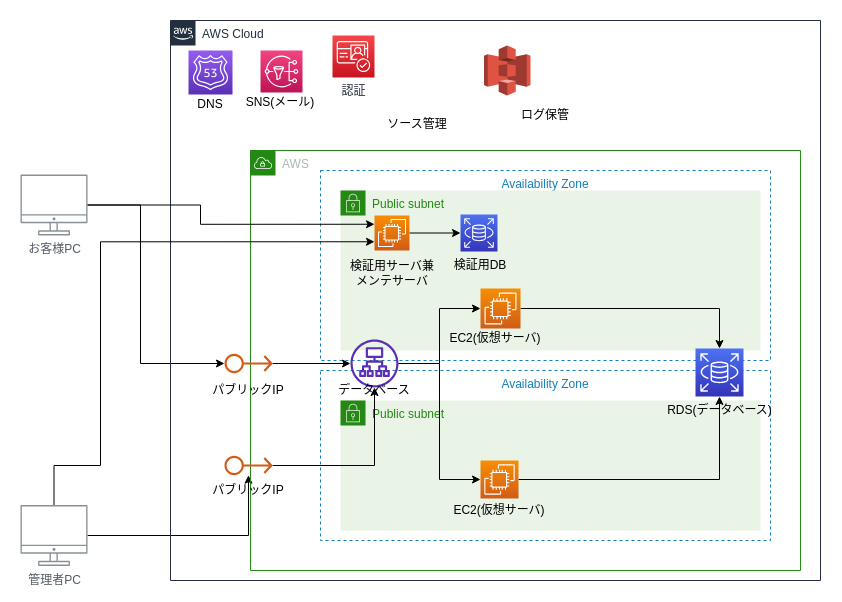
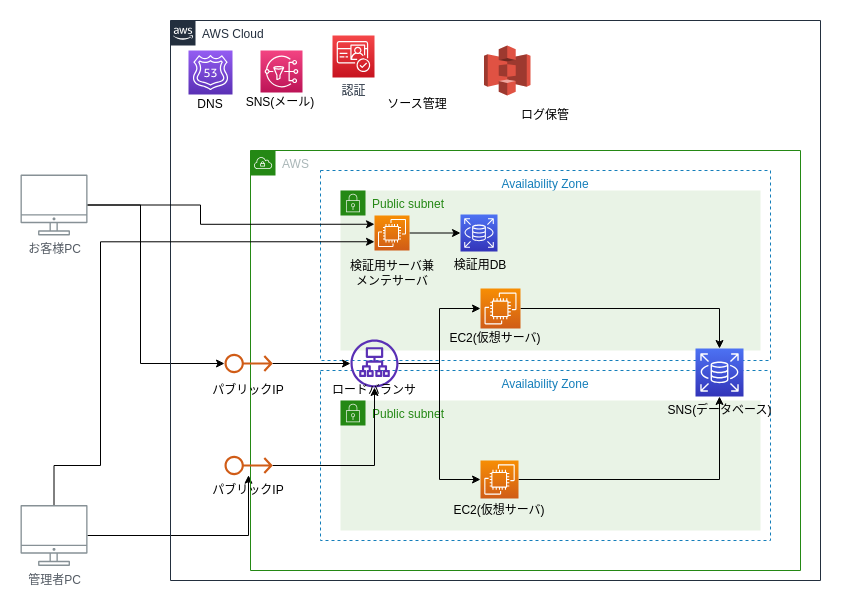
(418, 125) -> (418, 105)
(375, 391) -> (375, 391)
(720, 411) -> (720, 411)
